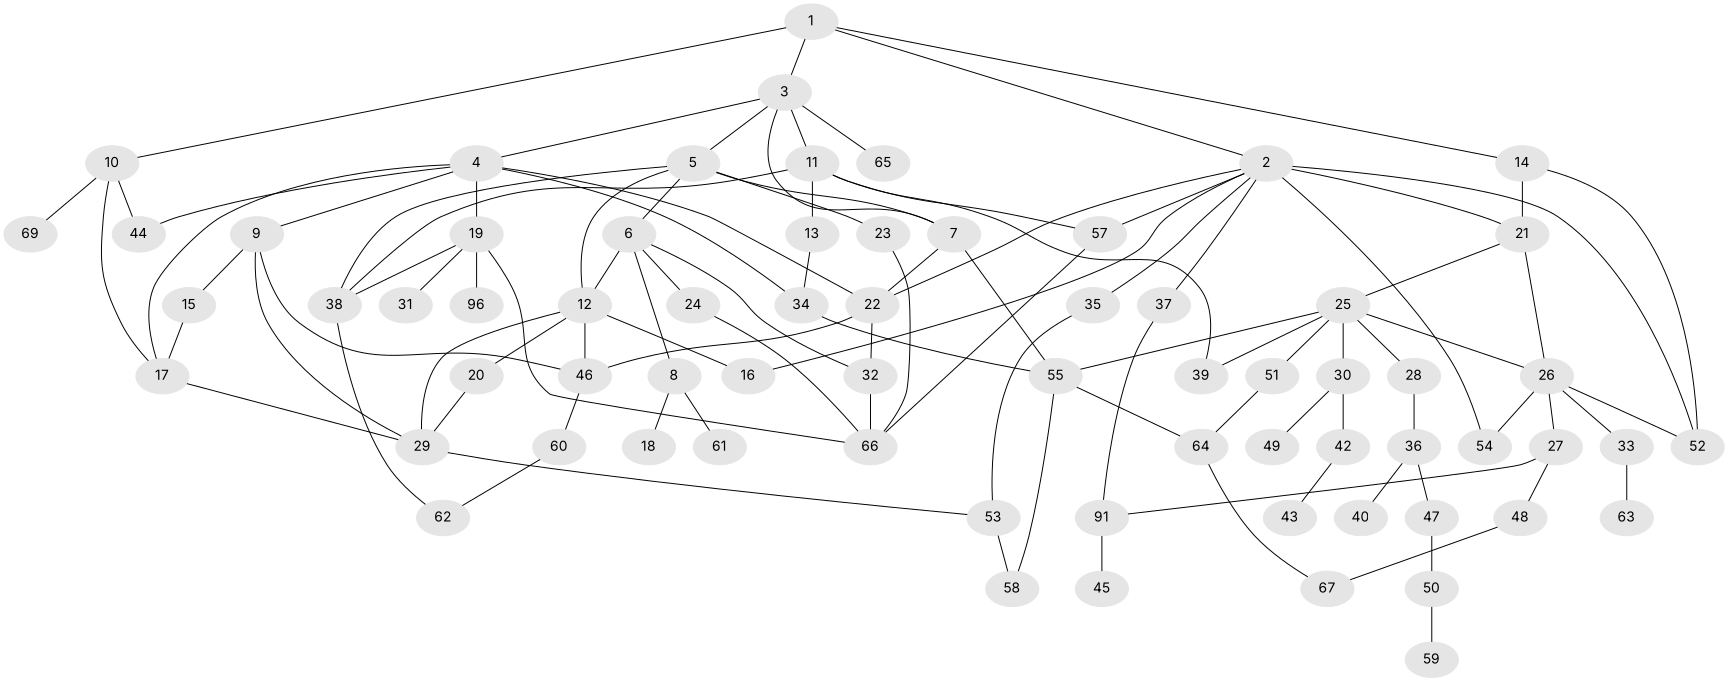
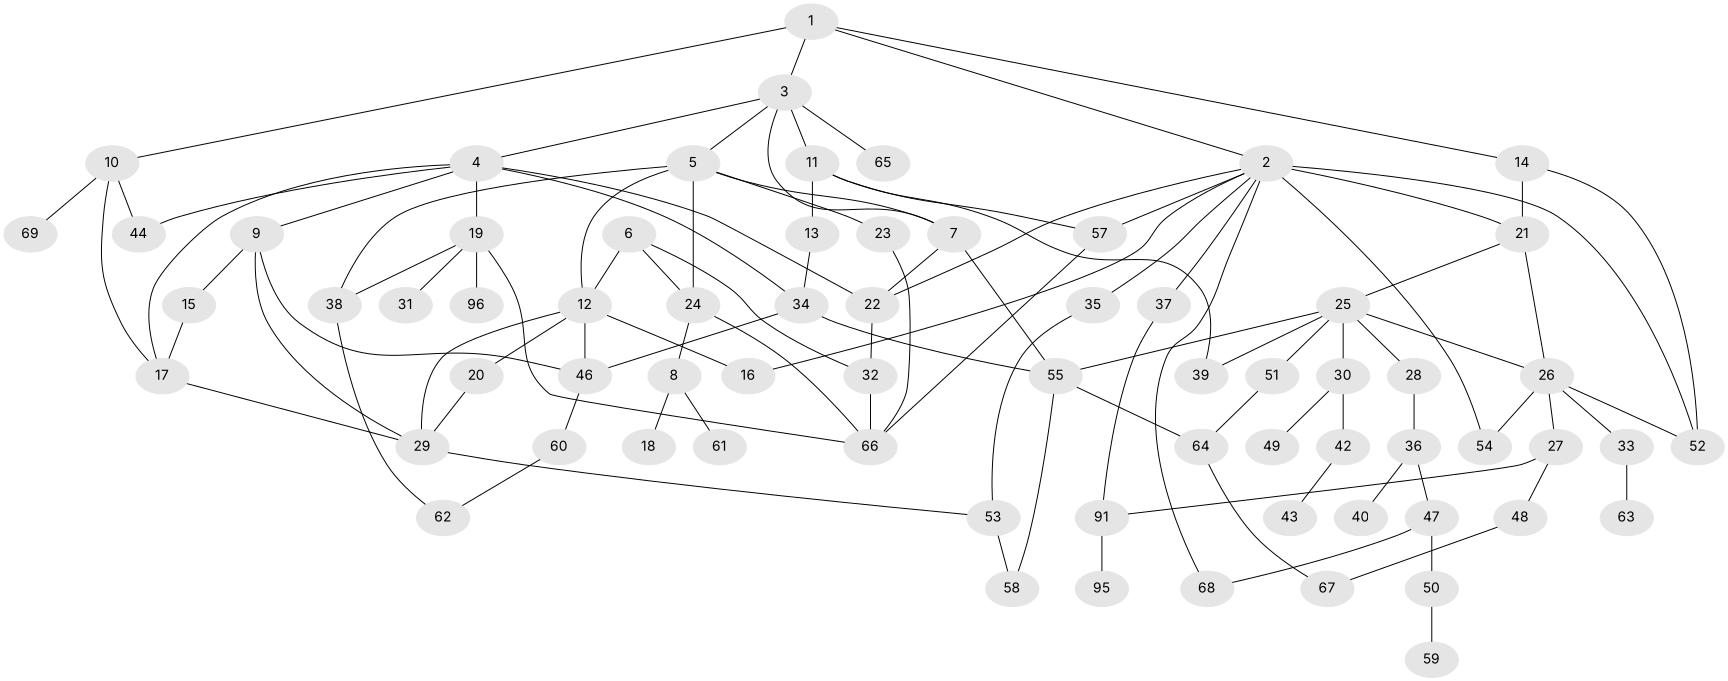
(554, 188) -> none
(665, 195) -> (693, 240)
(652, 305) -> (685, 336)
(731, 344) -> (693, 341)
(1102, 589) -> (1102, 589)
none -> (1207, 589)
